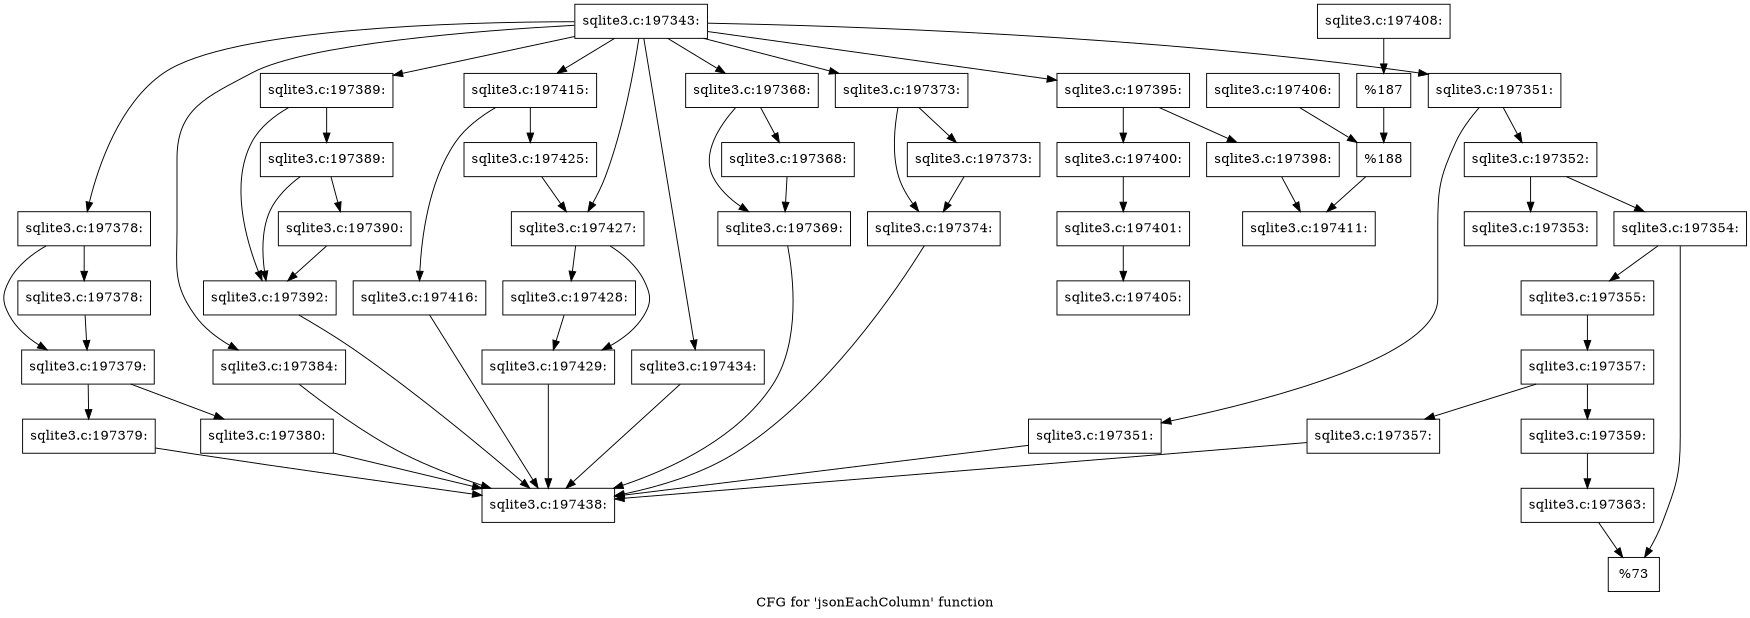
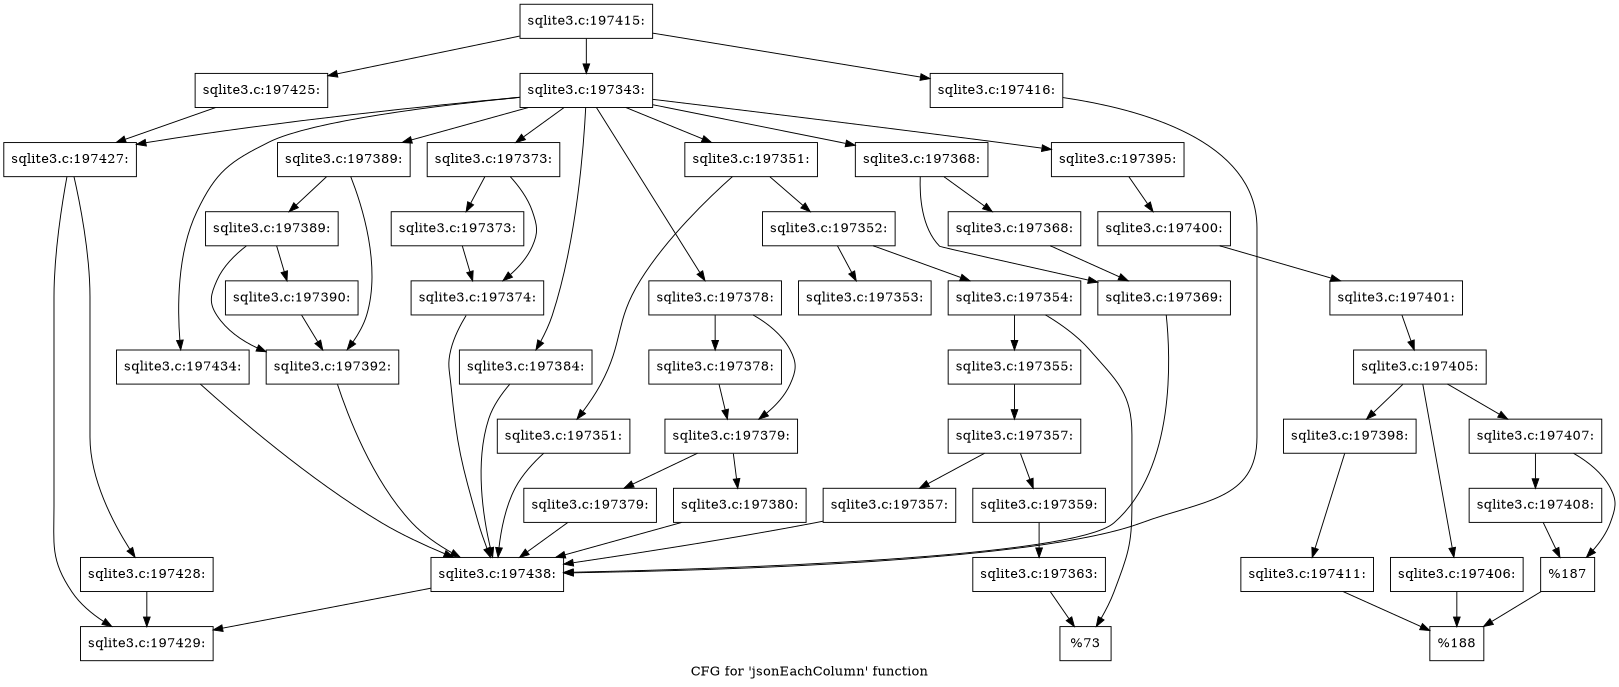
(590, 53) -> (586, 51)
(1194, 123) -> (1388, 398)
(1350, 191) -> (1382, 609)
(548, 431) -> (327, 608)
none -> (1535, 436)
none -> (1437, 466)
